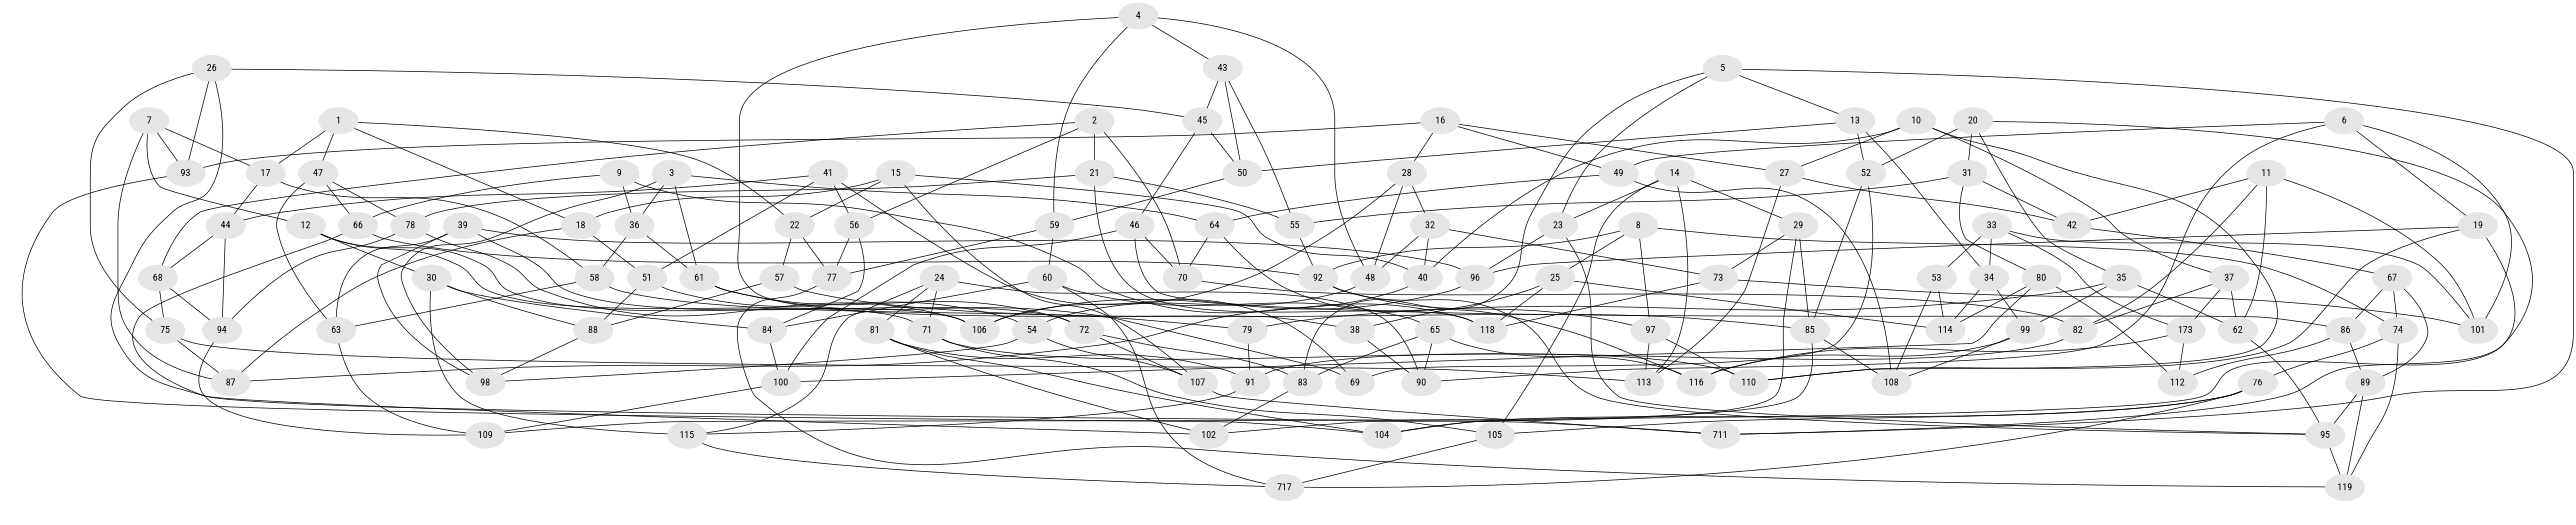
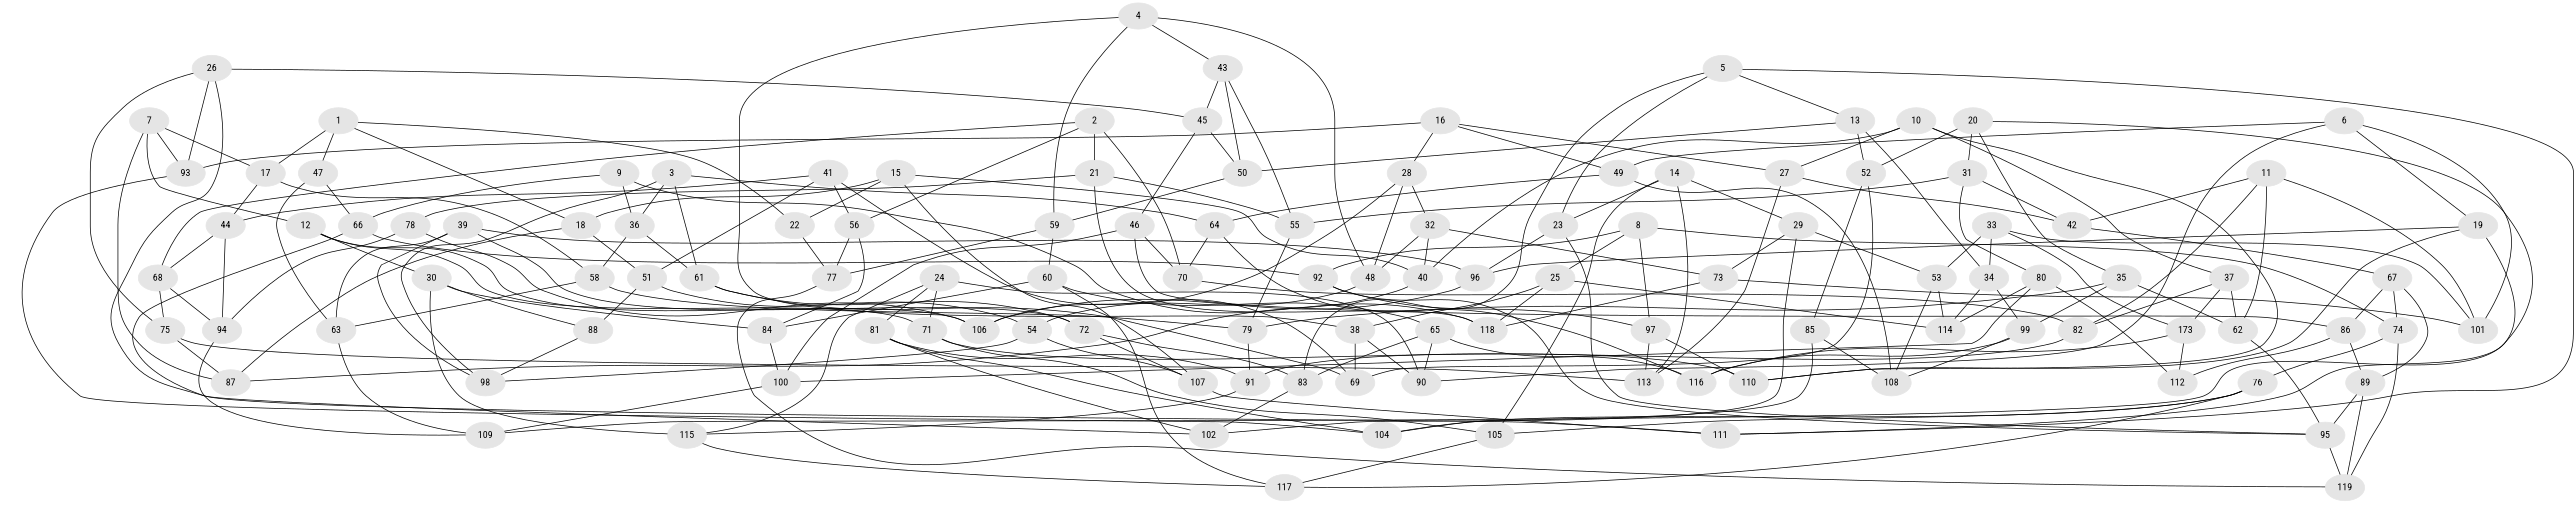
(377, 206) -> none
(1309, 257) -> (1268, 284)
(780, 278) -> none
(1804, 278) -> (1878, 256)
none -> (1355, 352)
(1721, 435) -> (1721, 435)
(1285, 488) -> (1285, 488)
